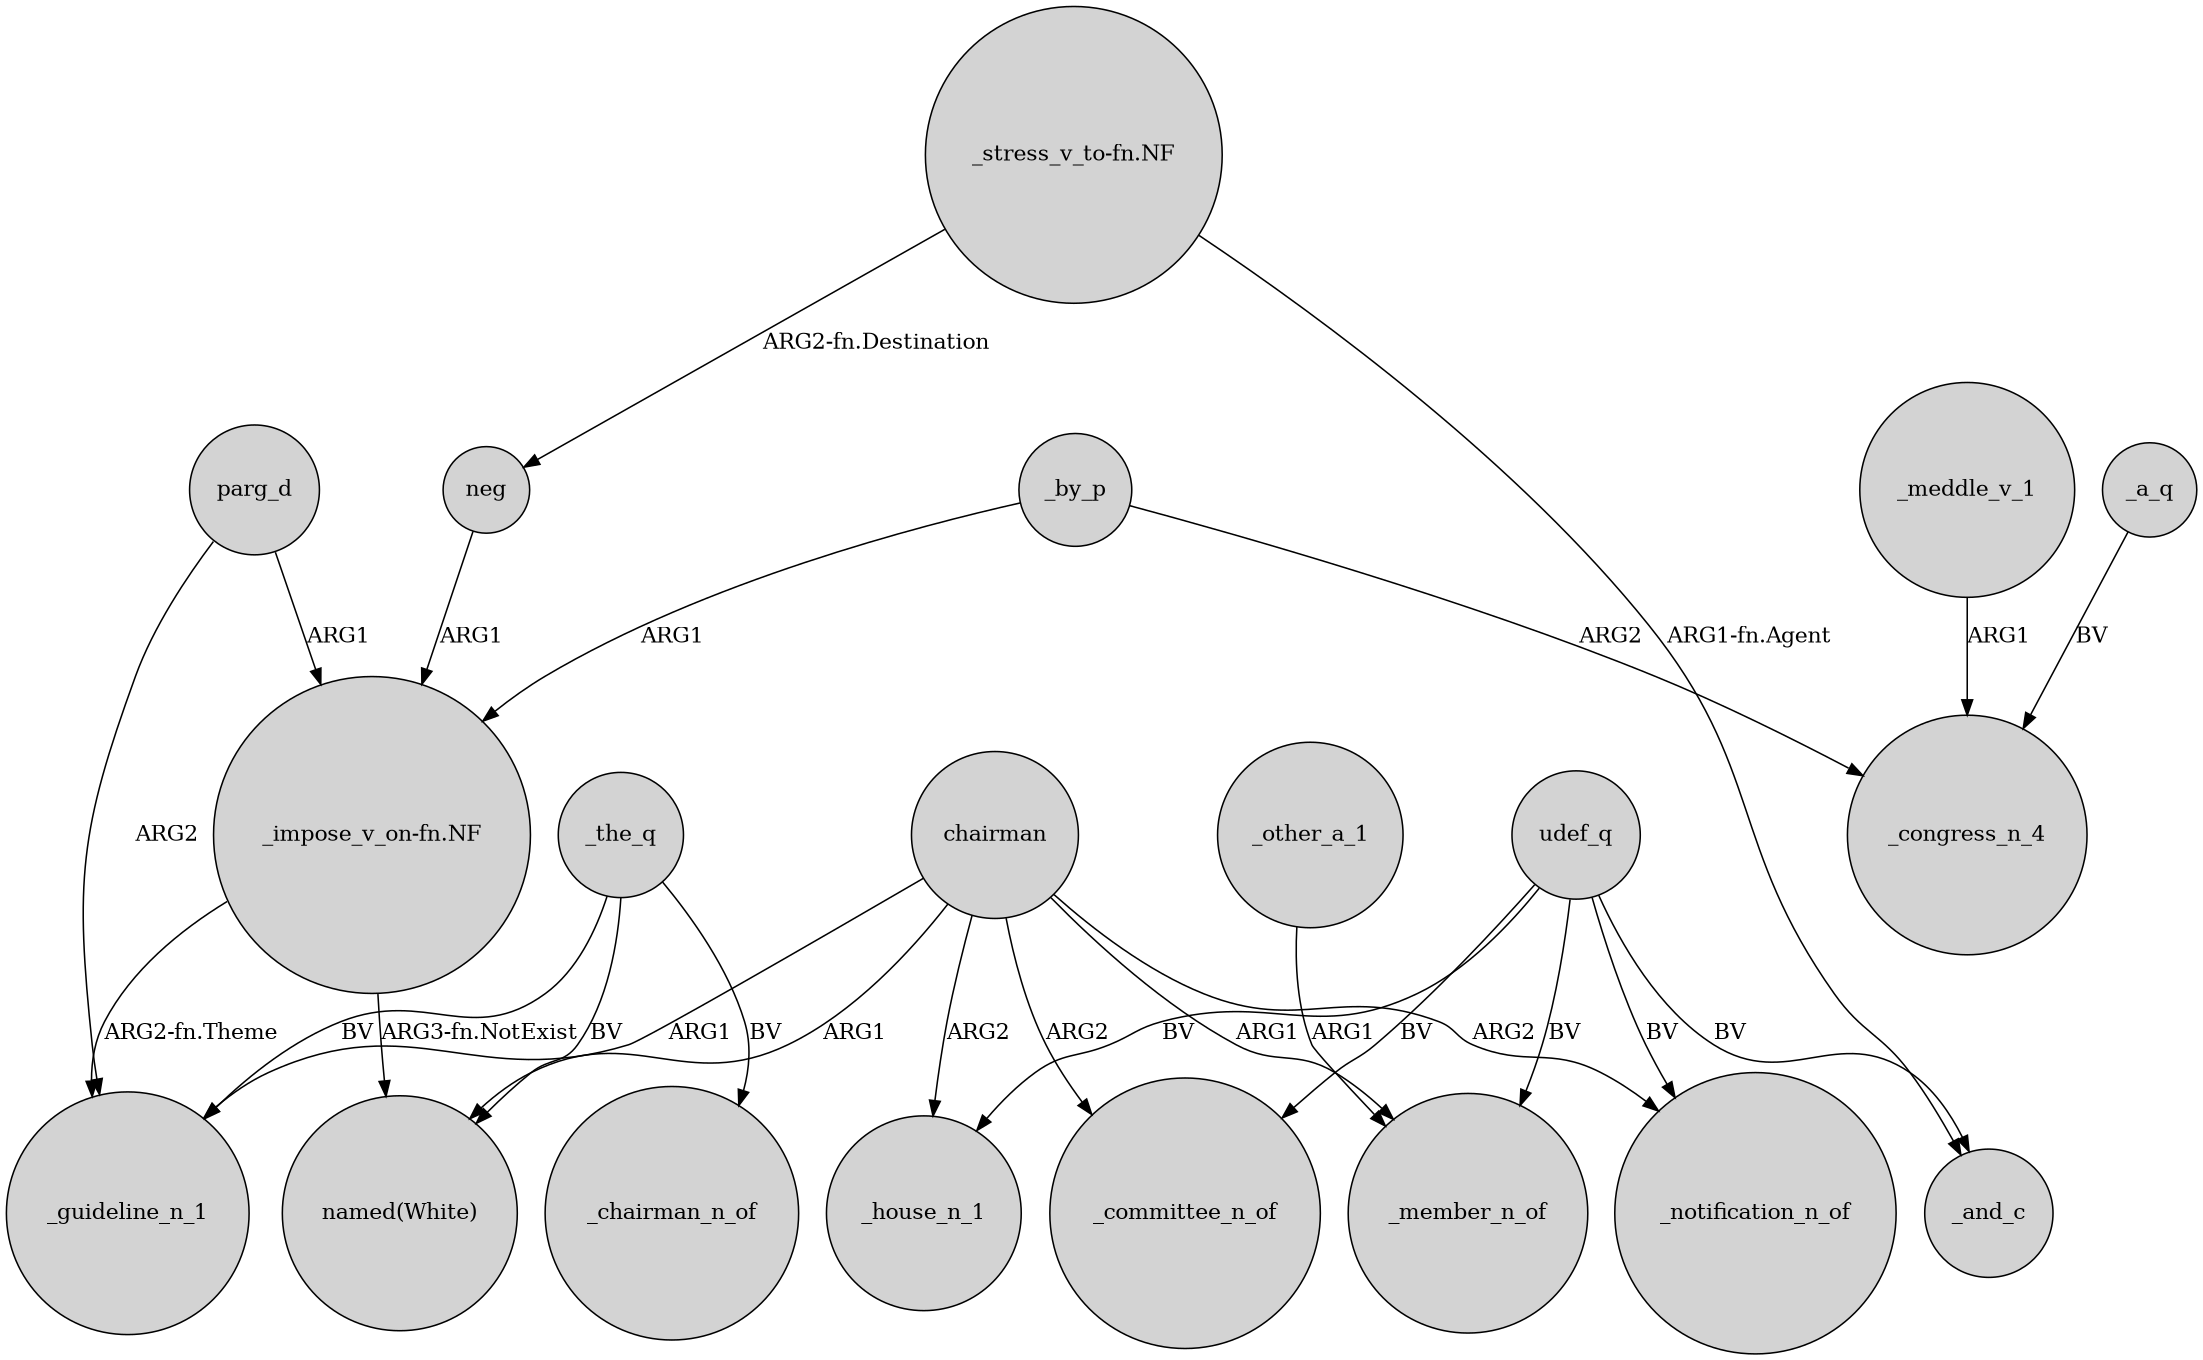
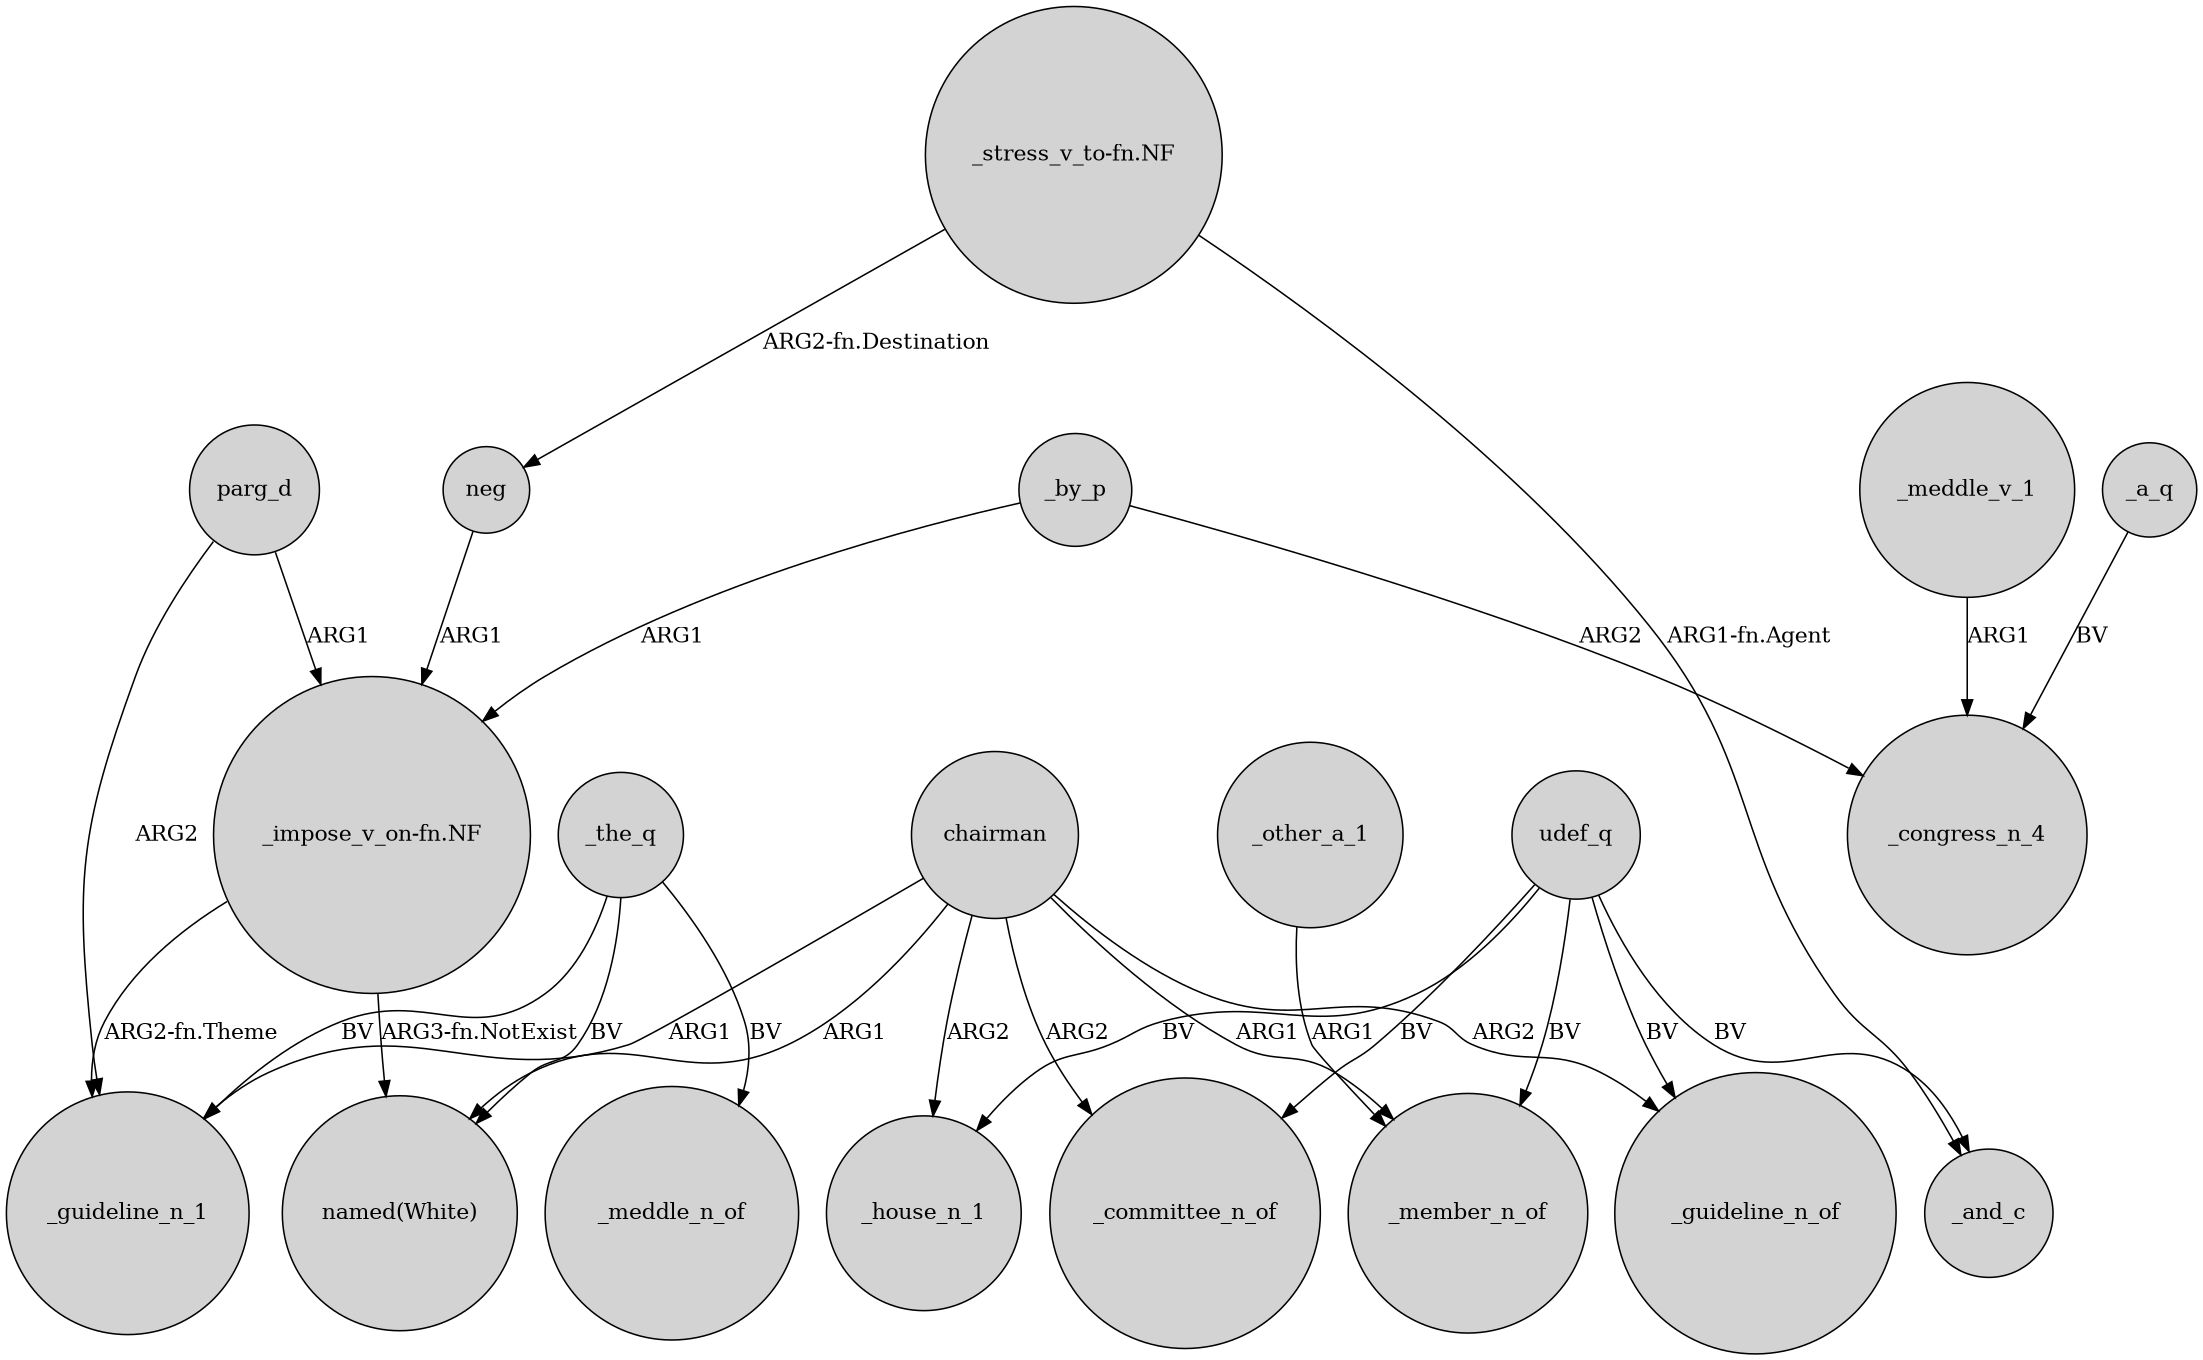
(672, 1213) -> (672, 1213)
(1755, 1213) -> (1755, 1213)
